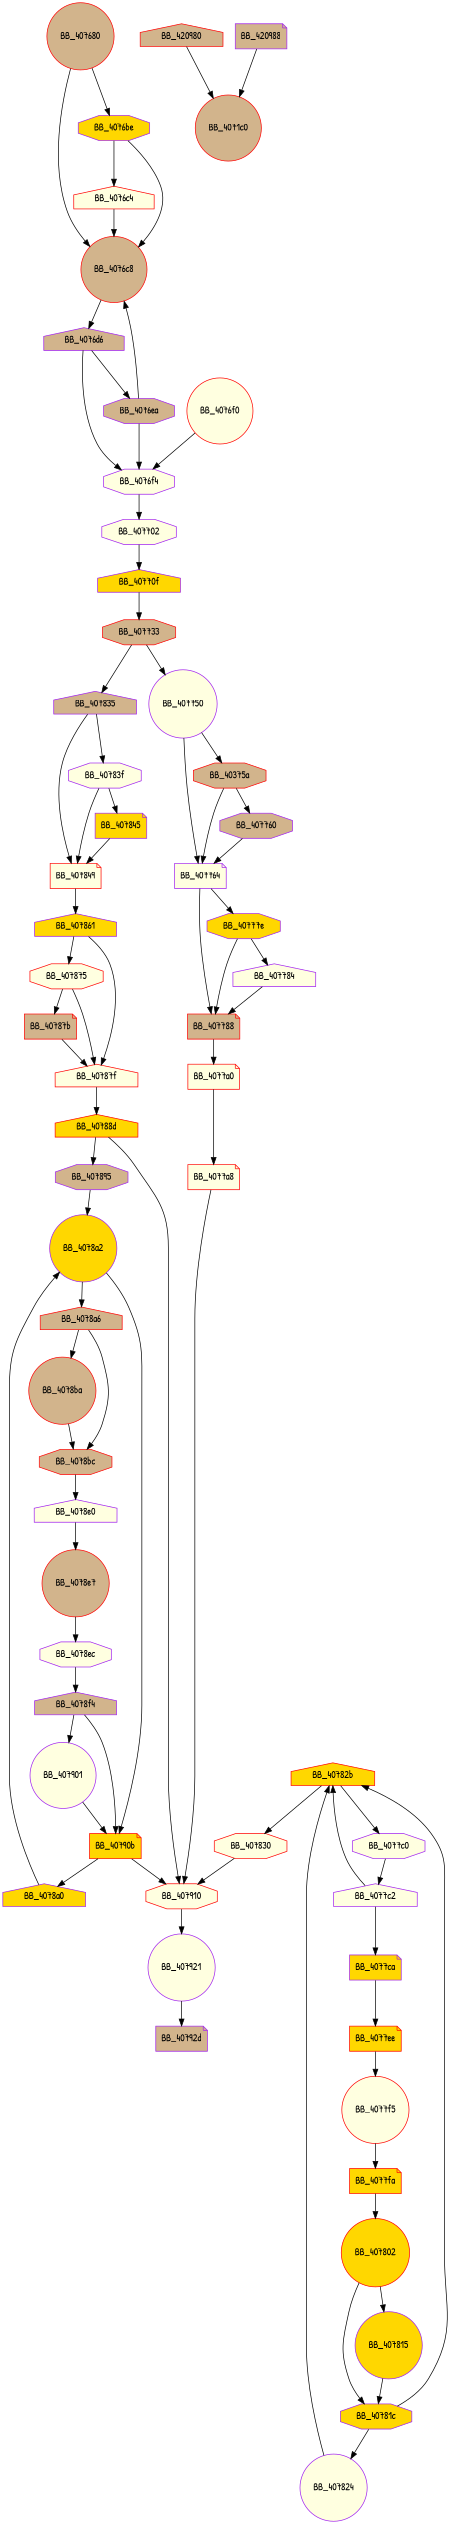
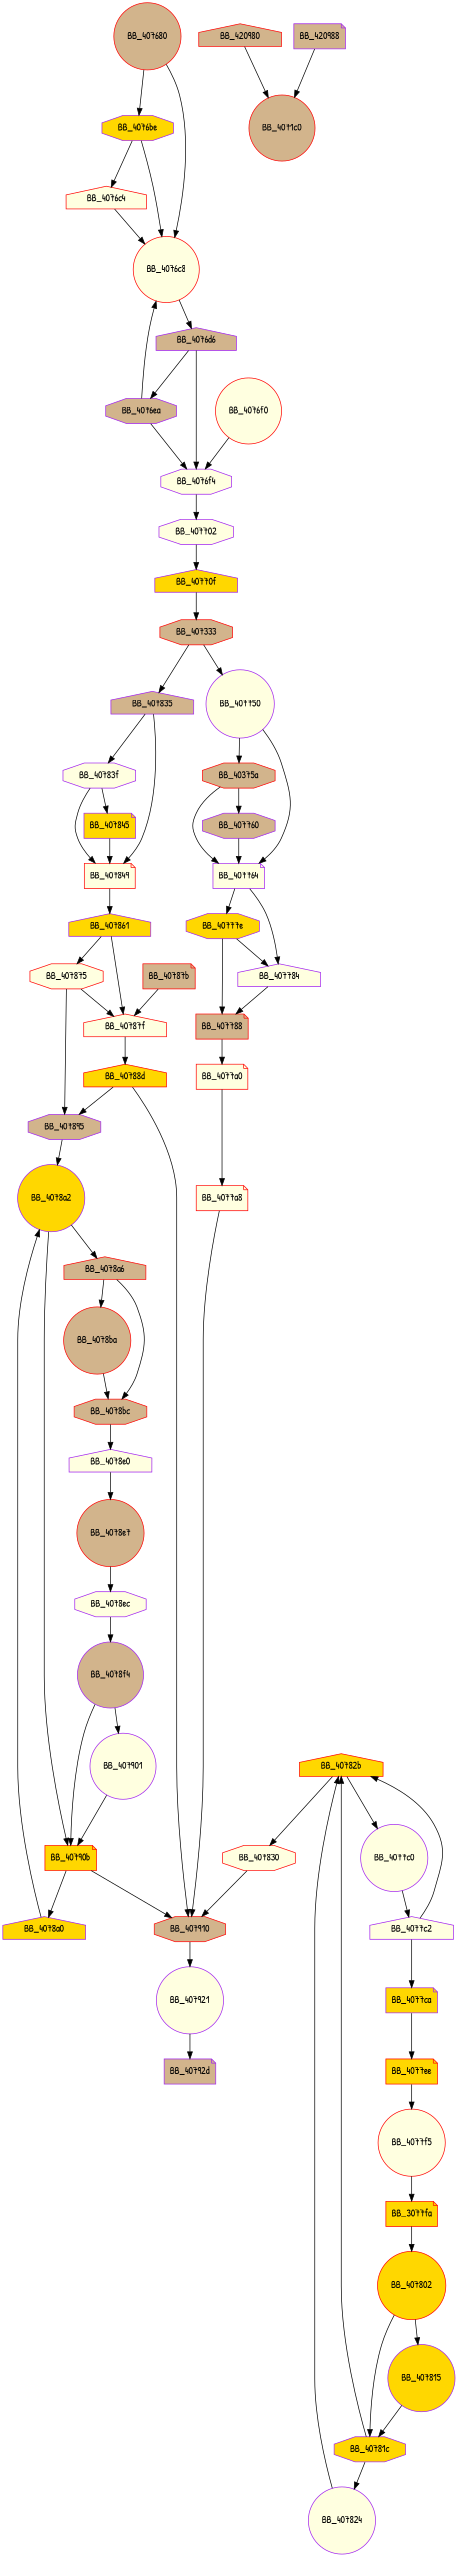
(114, 269) -> (166, 270)
(139, 632) -> (196, 632)
(201, 948) -> (269, 921)
(60, 998) -> (66, 1048)
(76, 1705) -> (110, 1675)
(389, 1846) -> (394, 1858)
(182, 1896) -> (190, 1929)
(375, 2181) -> (412, 2214)
